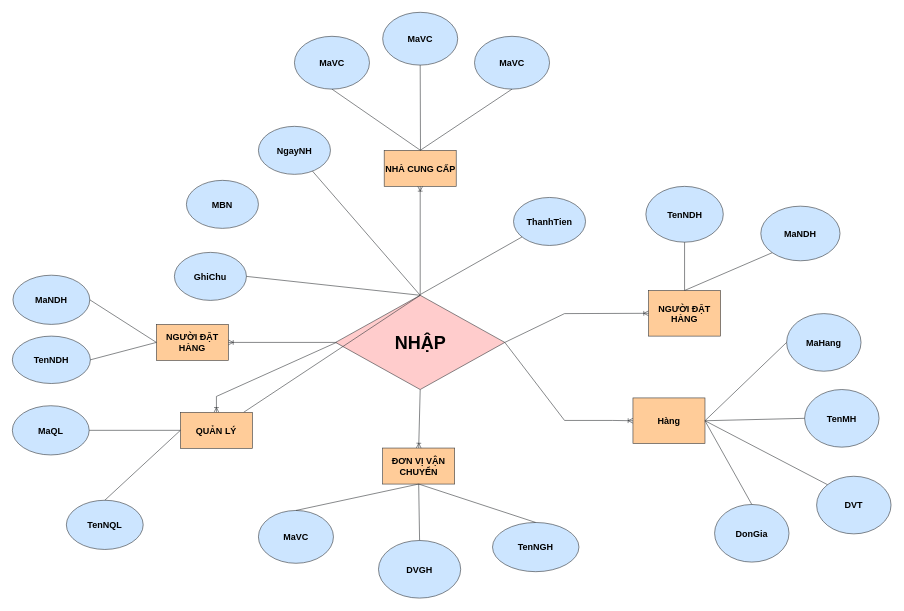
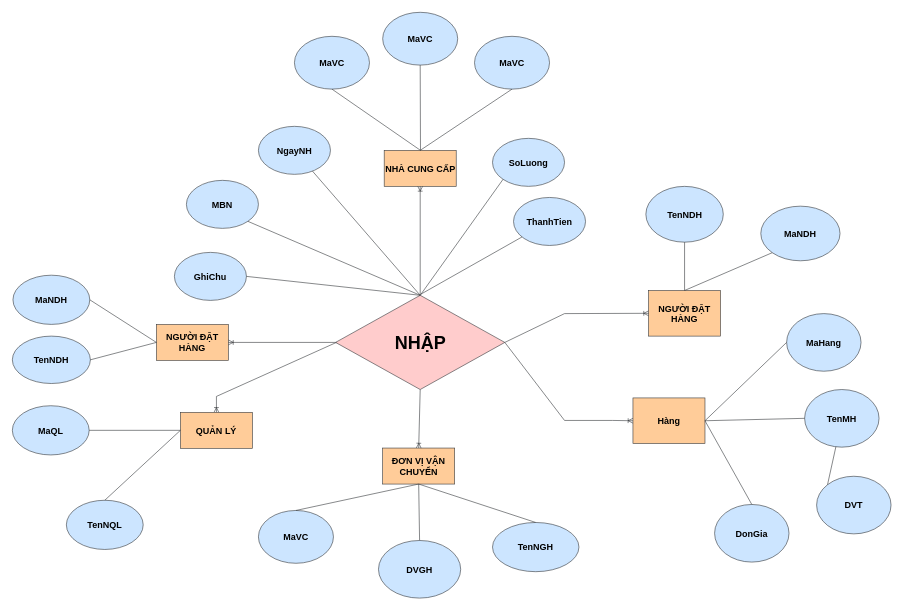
none -> (528, 162)
none -> (463, 235)
(331, 354) -> (332, 257)
(768, 453) -> (831, 466)
